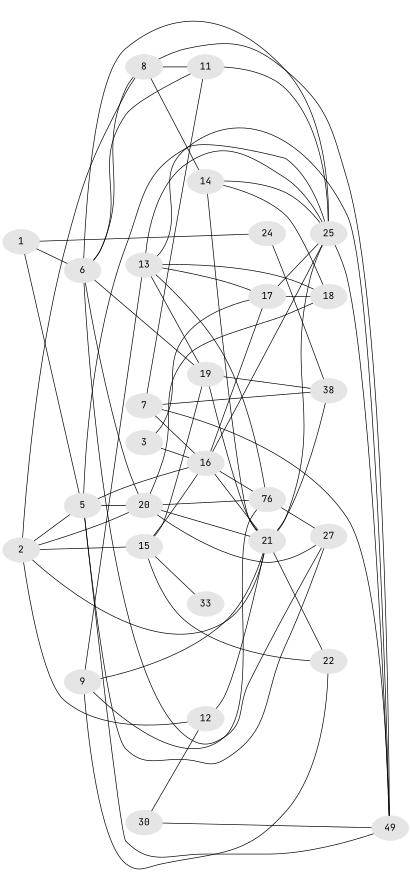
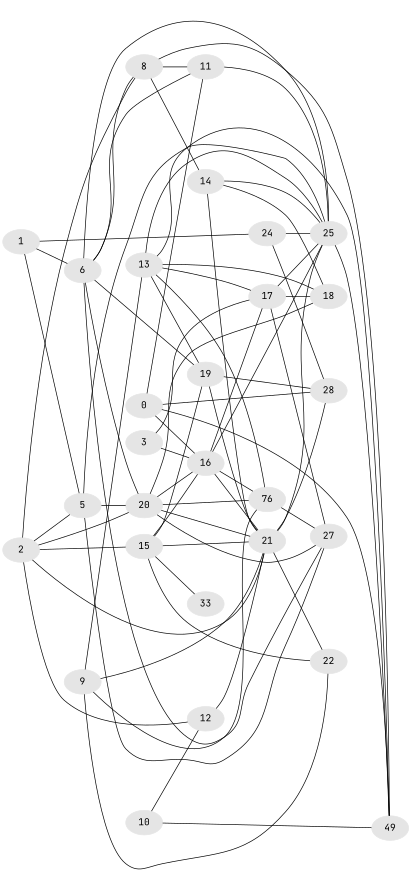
none -> (293, 234)
(329, 391) -> (329, 391)
(144, 406) -> (144, 406)
none -> (298, 416)
(143, 481) -> (170, 488)
none -> (197, 544)
(119, 806) -> none
(144, 823) -> (144, 823)
